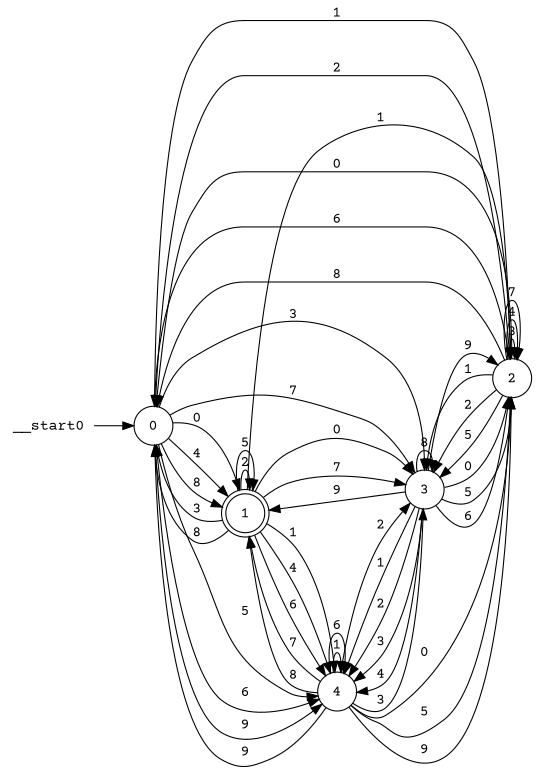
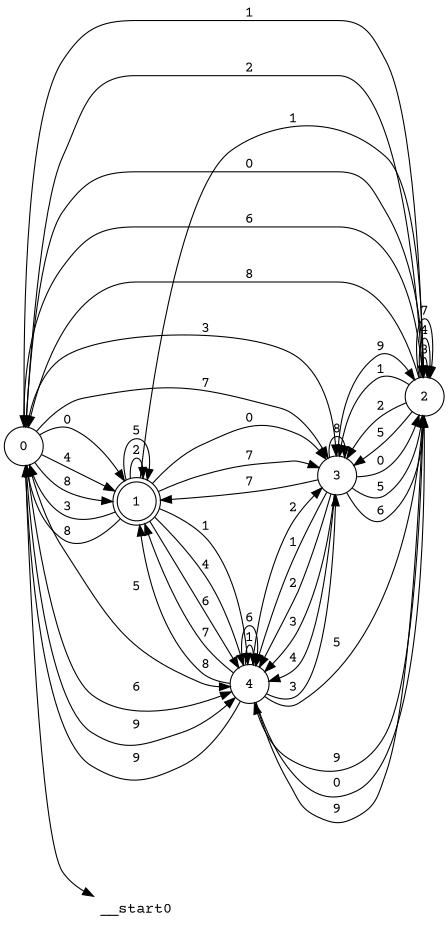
(108, 426) -> (36, 684)
(337, 490) -> (250, 481)
none -> (391, 720)
